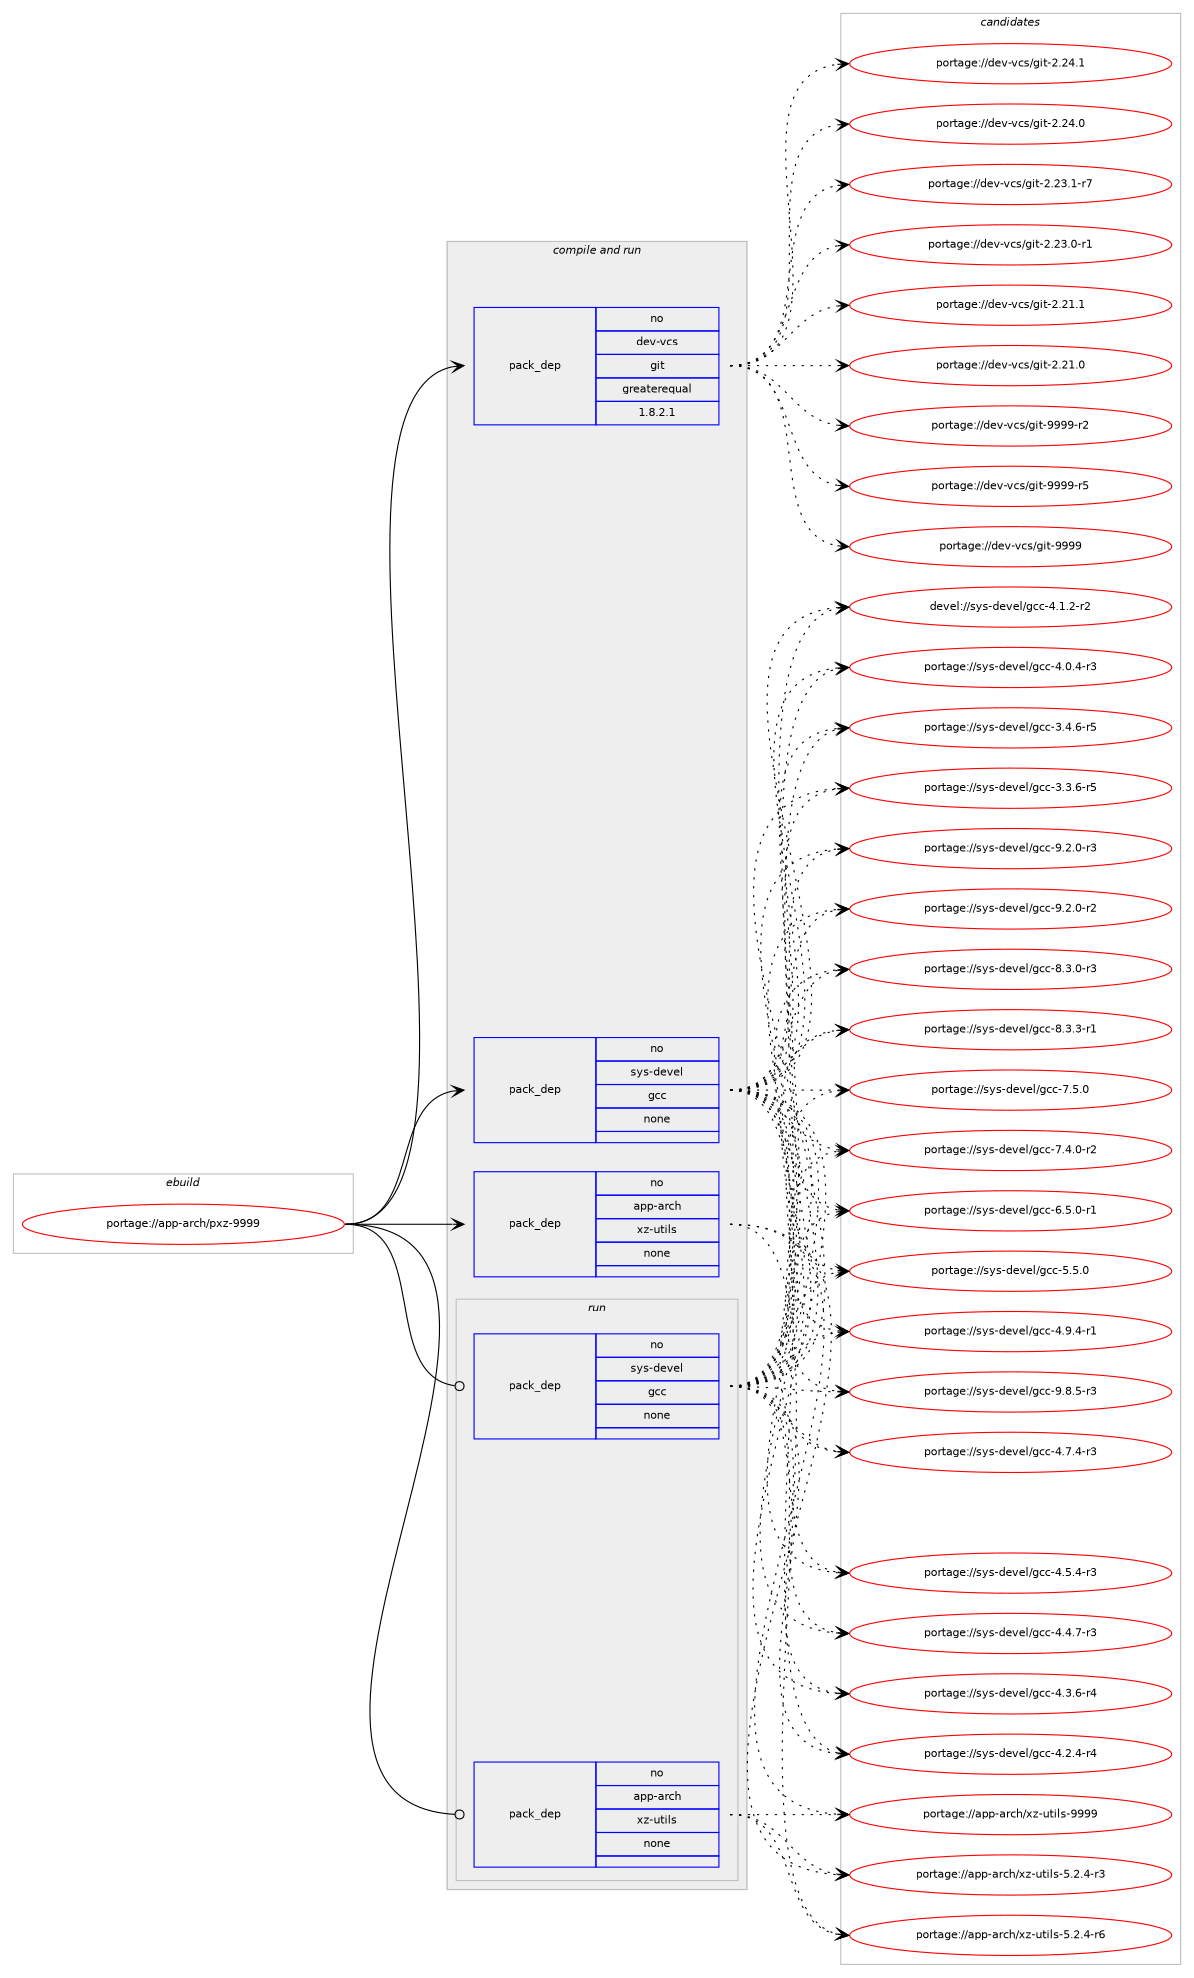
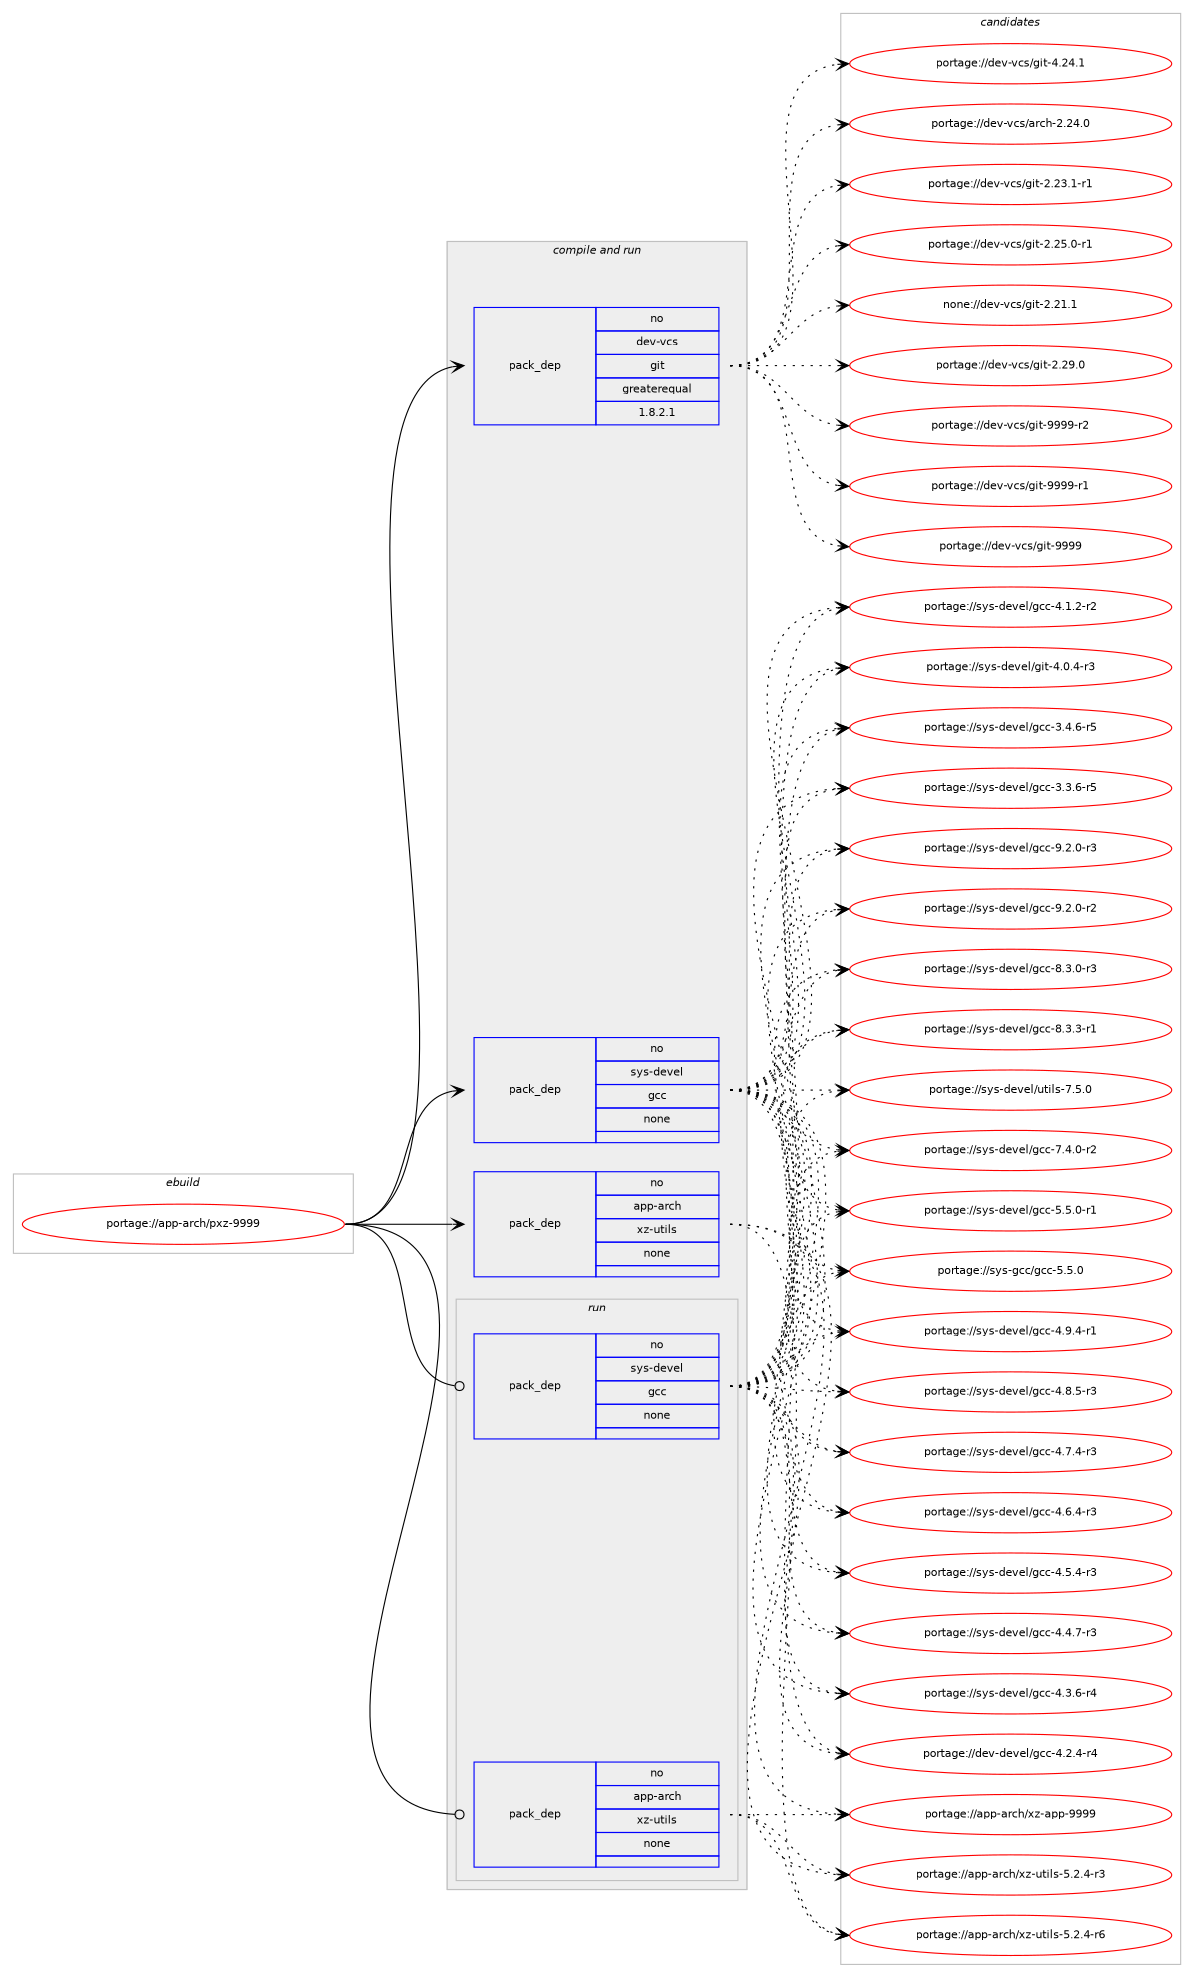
(1011, 64) -> (1011, 64)
(1011, 124) -> (1011, 124)
(1011, 184) -> (1011, 184)
(1011, 245) -> (1011, 245)
(1011, 305) -> (1011, 305)
(1011, 366) -> (1011, 366)
(1011, 486) -> (1011, 486)
(1011, 607) -> (1011, 607)
(1011, 667) -> (1011, 667)
(1011, 1090) -> (1011, 1090)
(1011, 1211) -> (1011, 1211)
(1011, 1271) -> (1011, 1271)
(1011, 1392) -> (1011, 1392)
none -> (1011, 1513)
(1011, 1754) -> (1011, 1754)
(1011, 1815) -> (1011, 1815)
